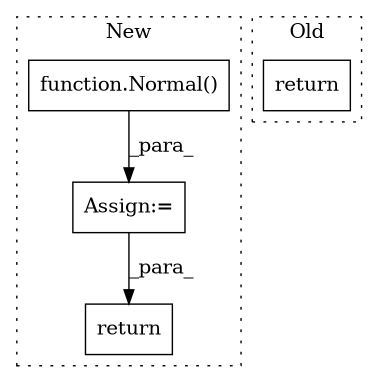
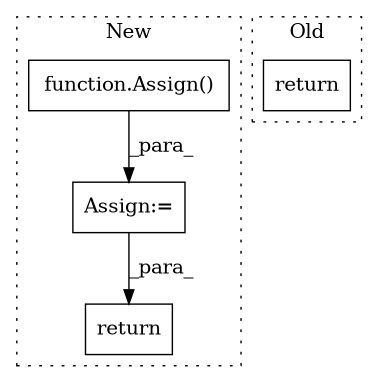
(129, 85) -> (129, 85)
